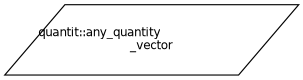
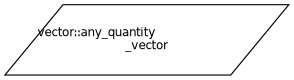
(152, 40) -> (147, 40)
